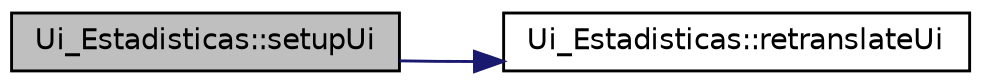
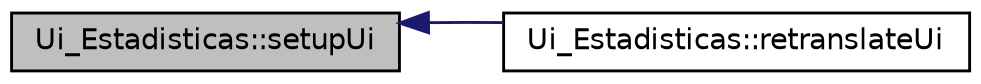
(437, 61) -> (466, 22)
